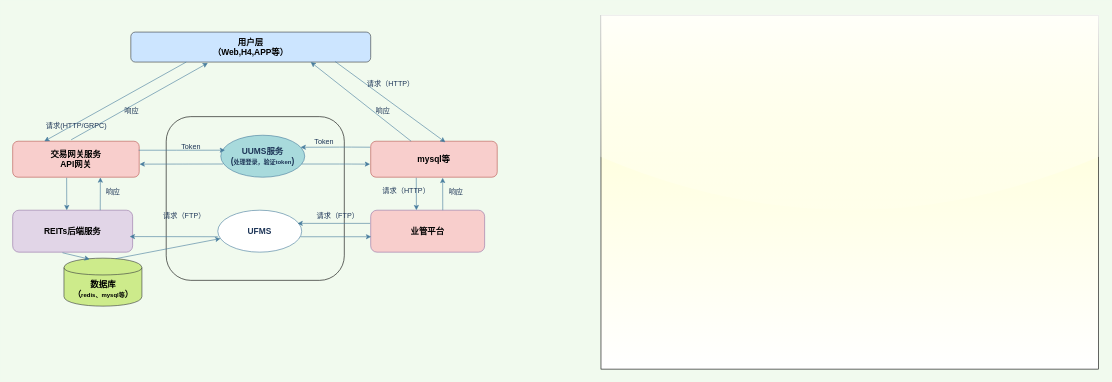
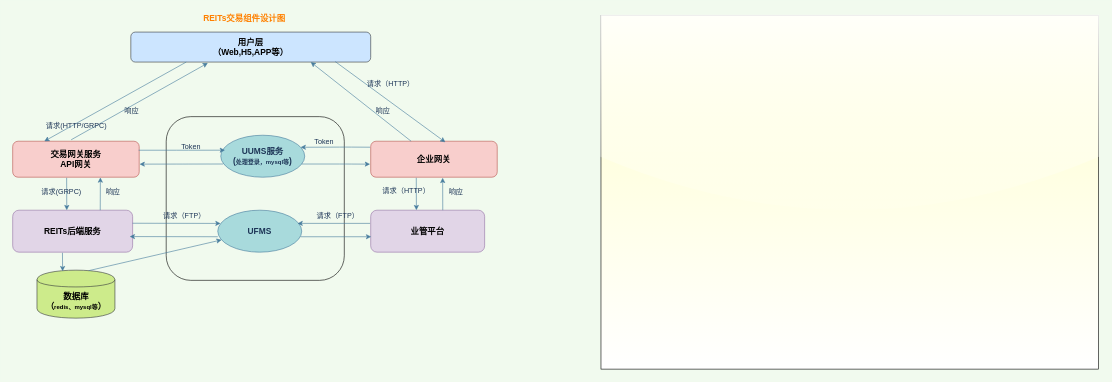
none -> (244, 18)
(251, 47) -> (251, 47)
(263, 156) -> (263, 156)
(434, 159) -> (434, 159)
none -> (61, 192)
none -> (198, 223)
(260, 231) -> (260, 231)
(428, 231) -> (428, 231)
(103, 282) -> (76, 294)
